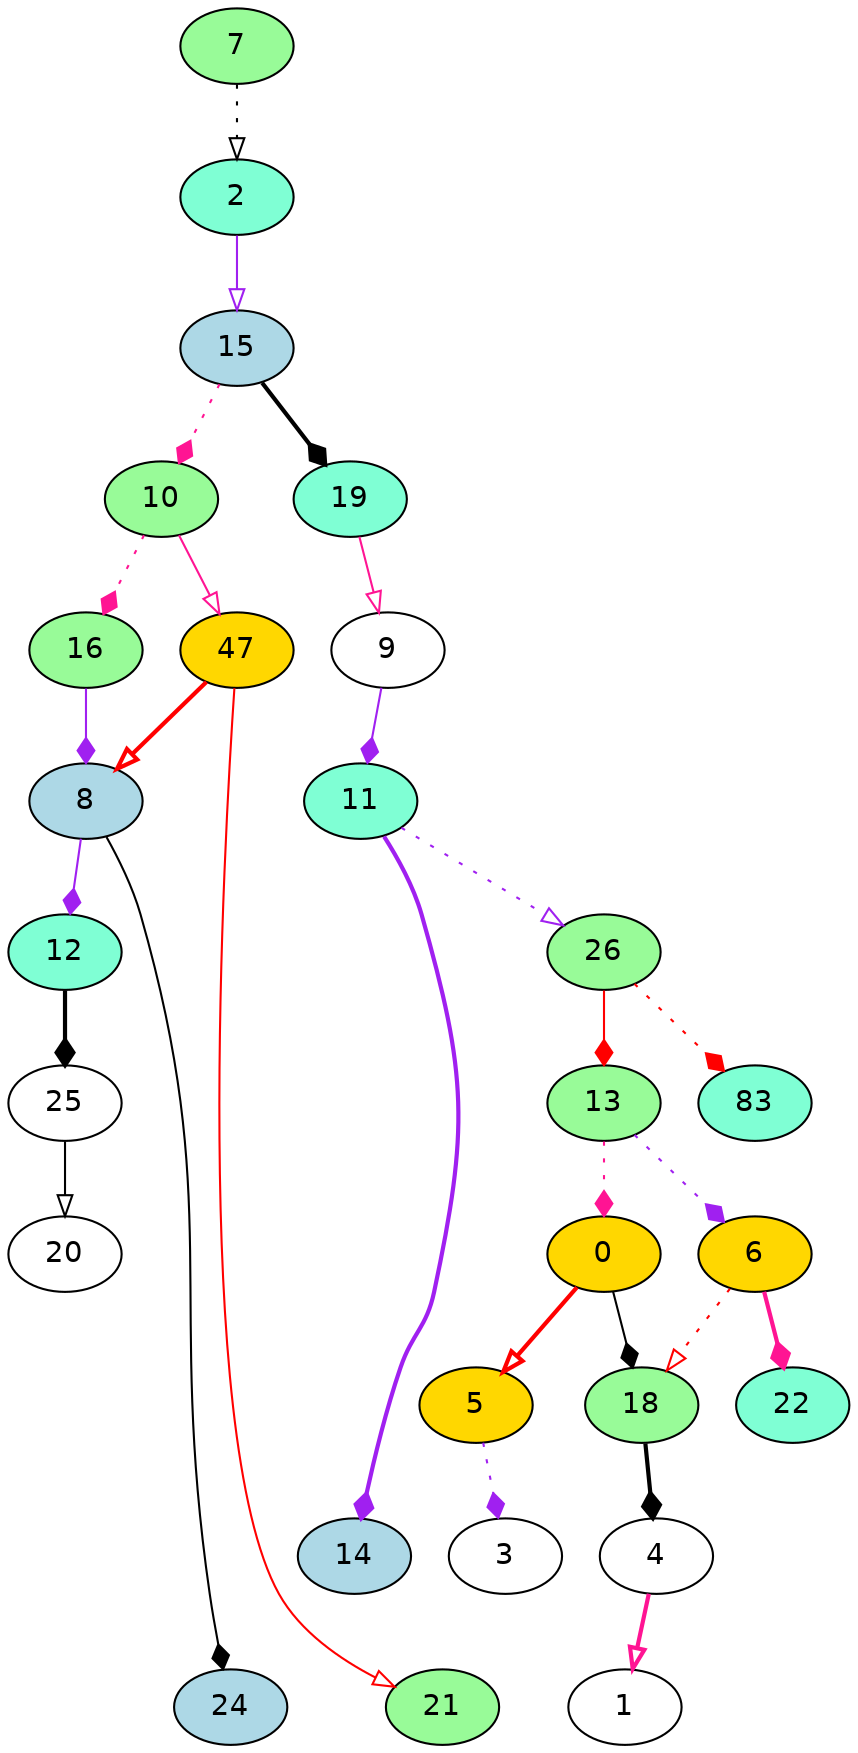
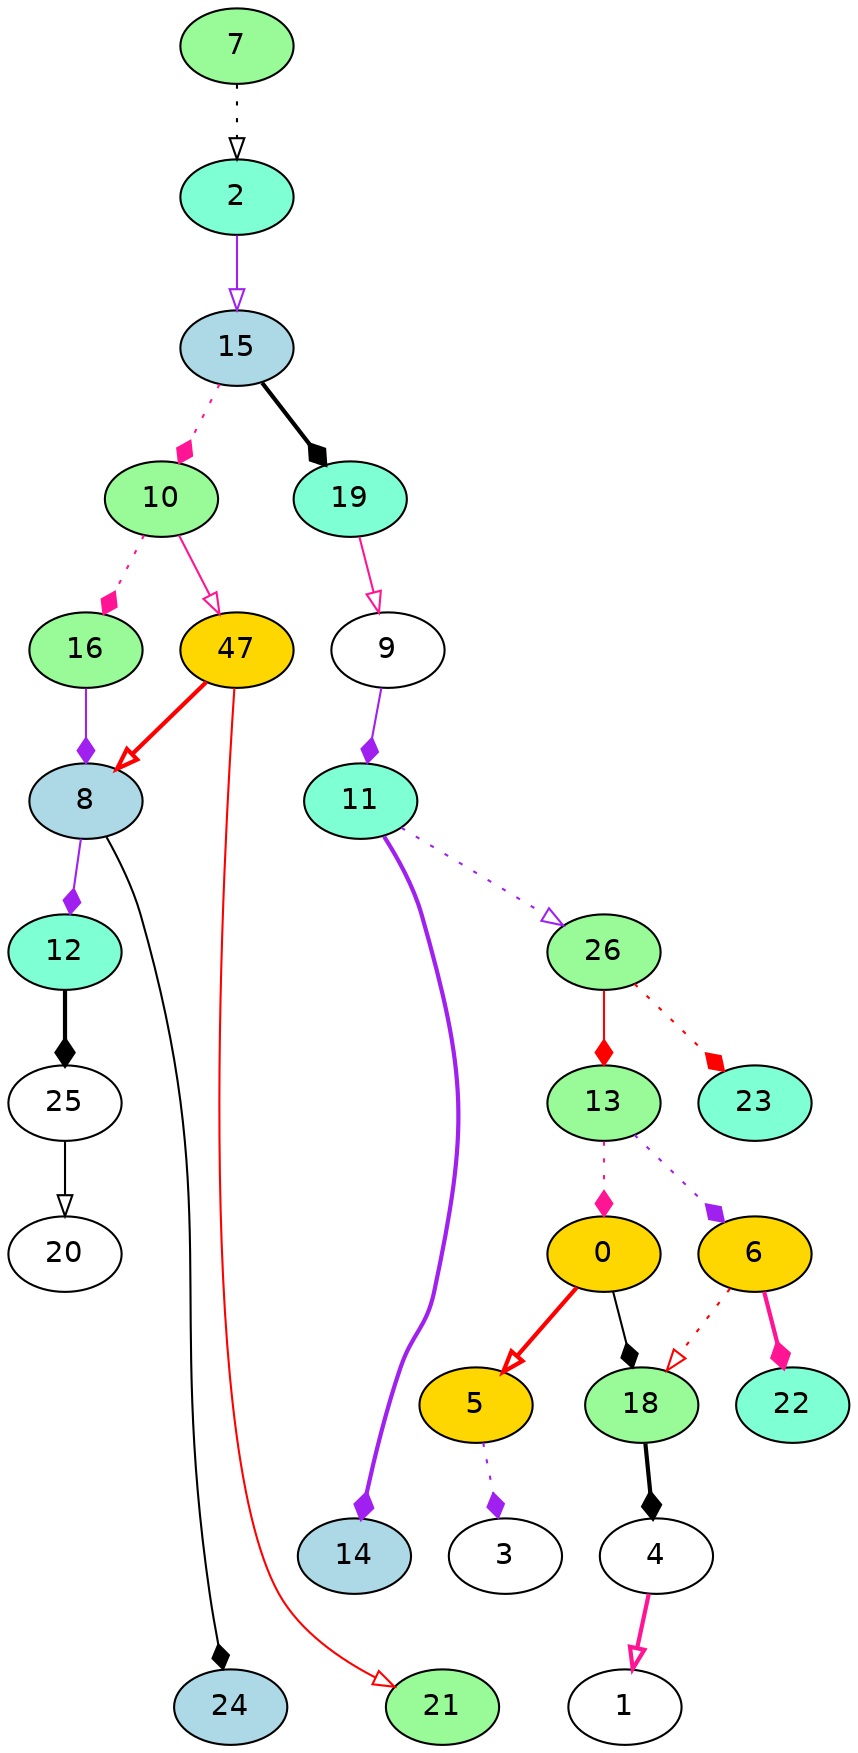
(755, 1103) -> (755, 1103)
